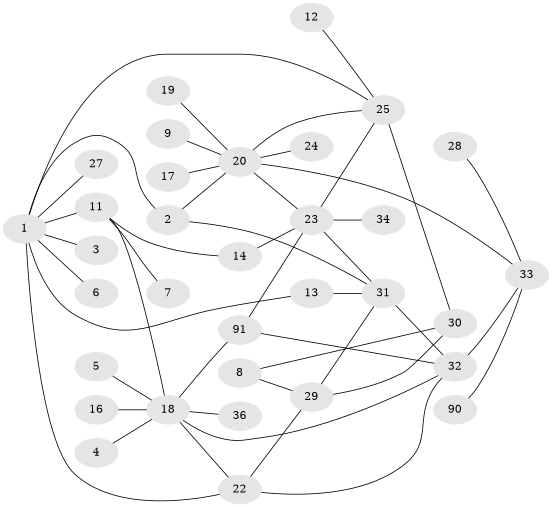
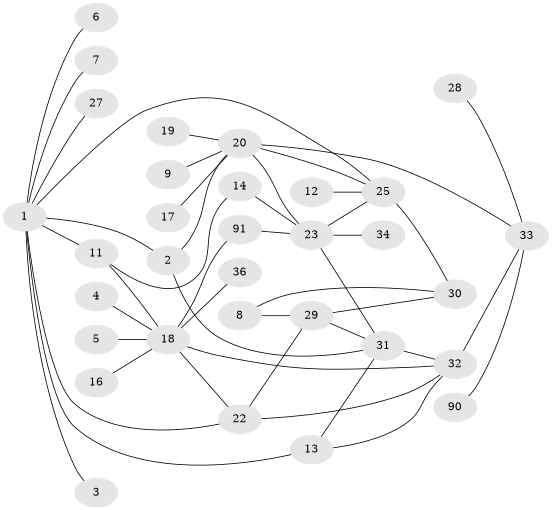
(312, 147) -> none
(134, 250) -> (50, 134)
(335, 346) -> (399, 428)
